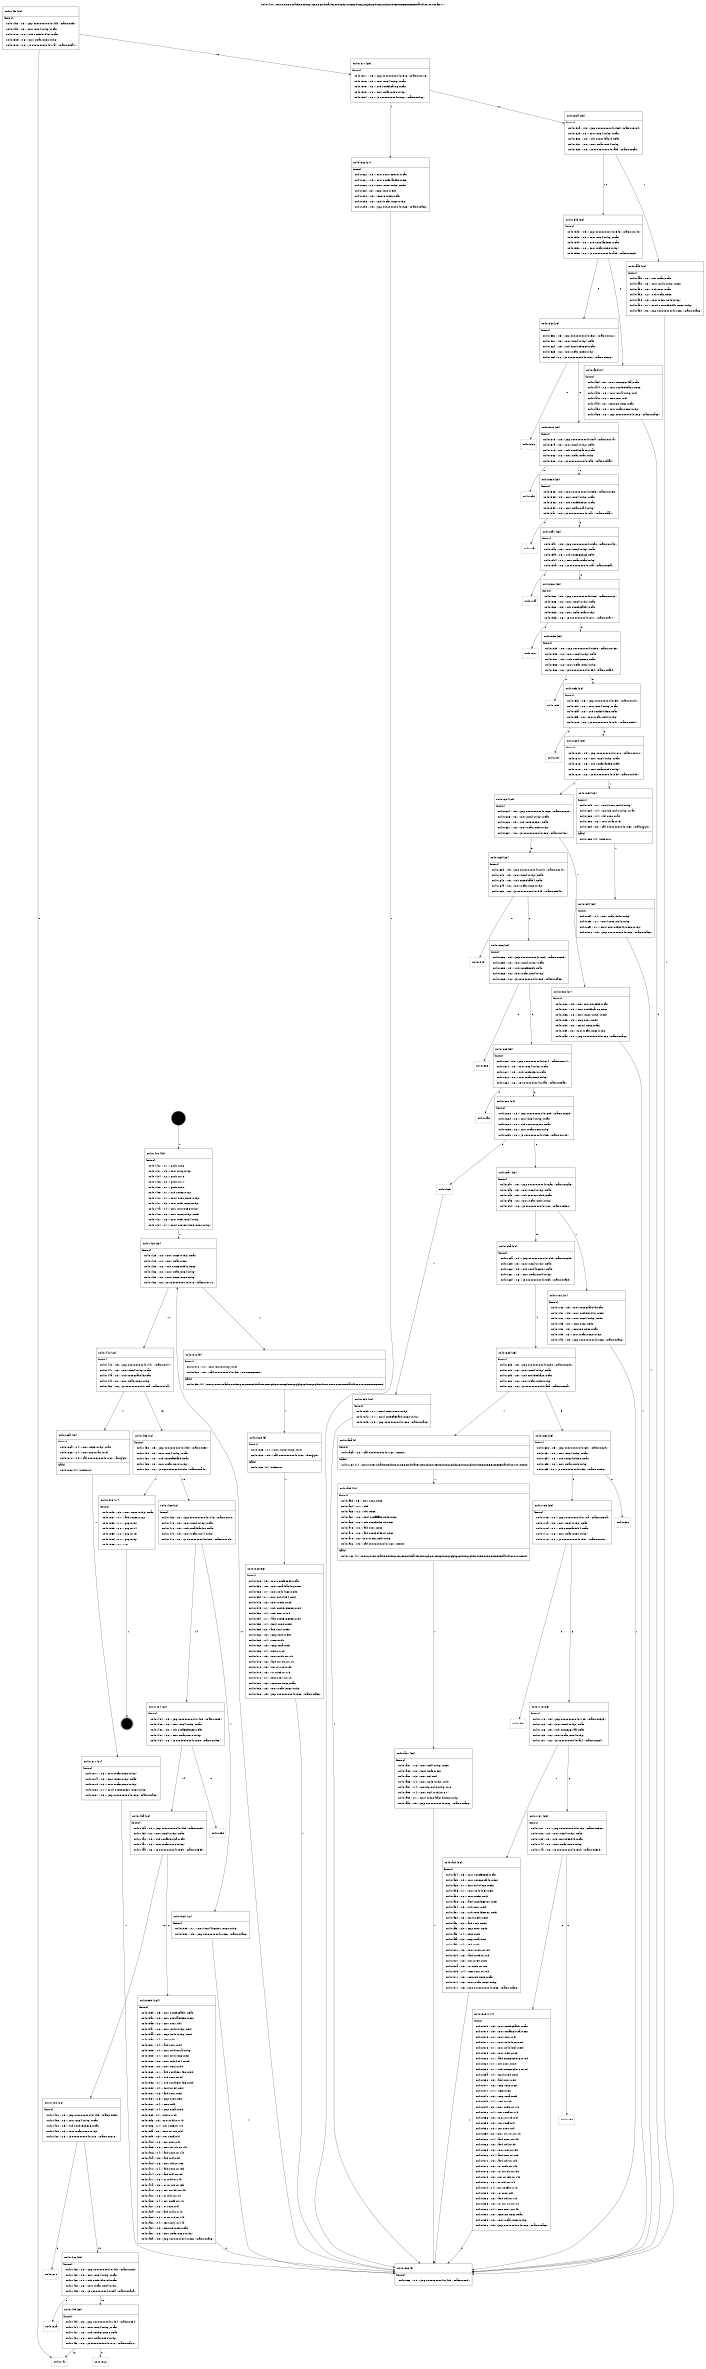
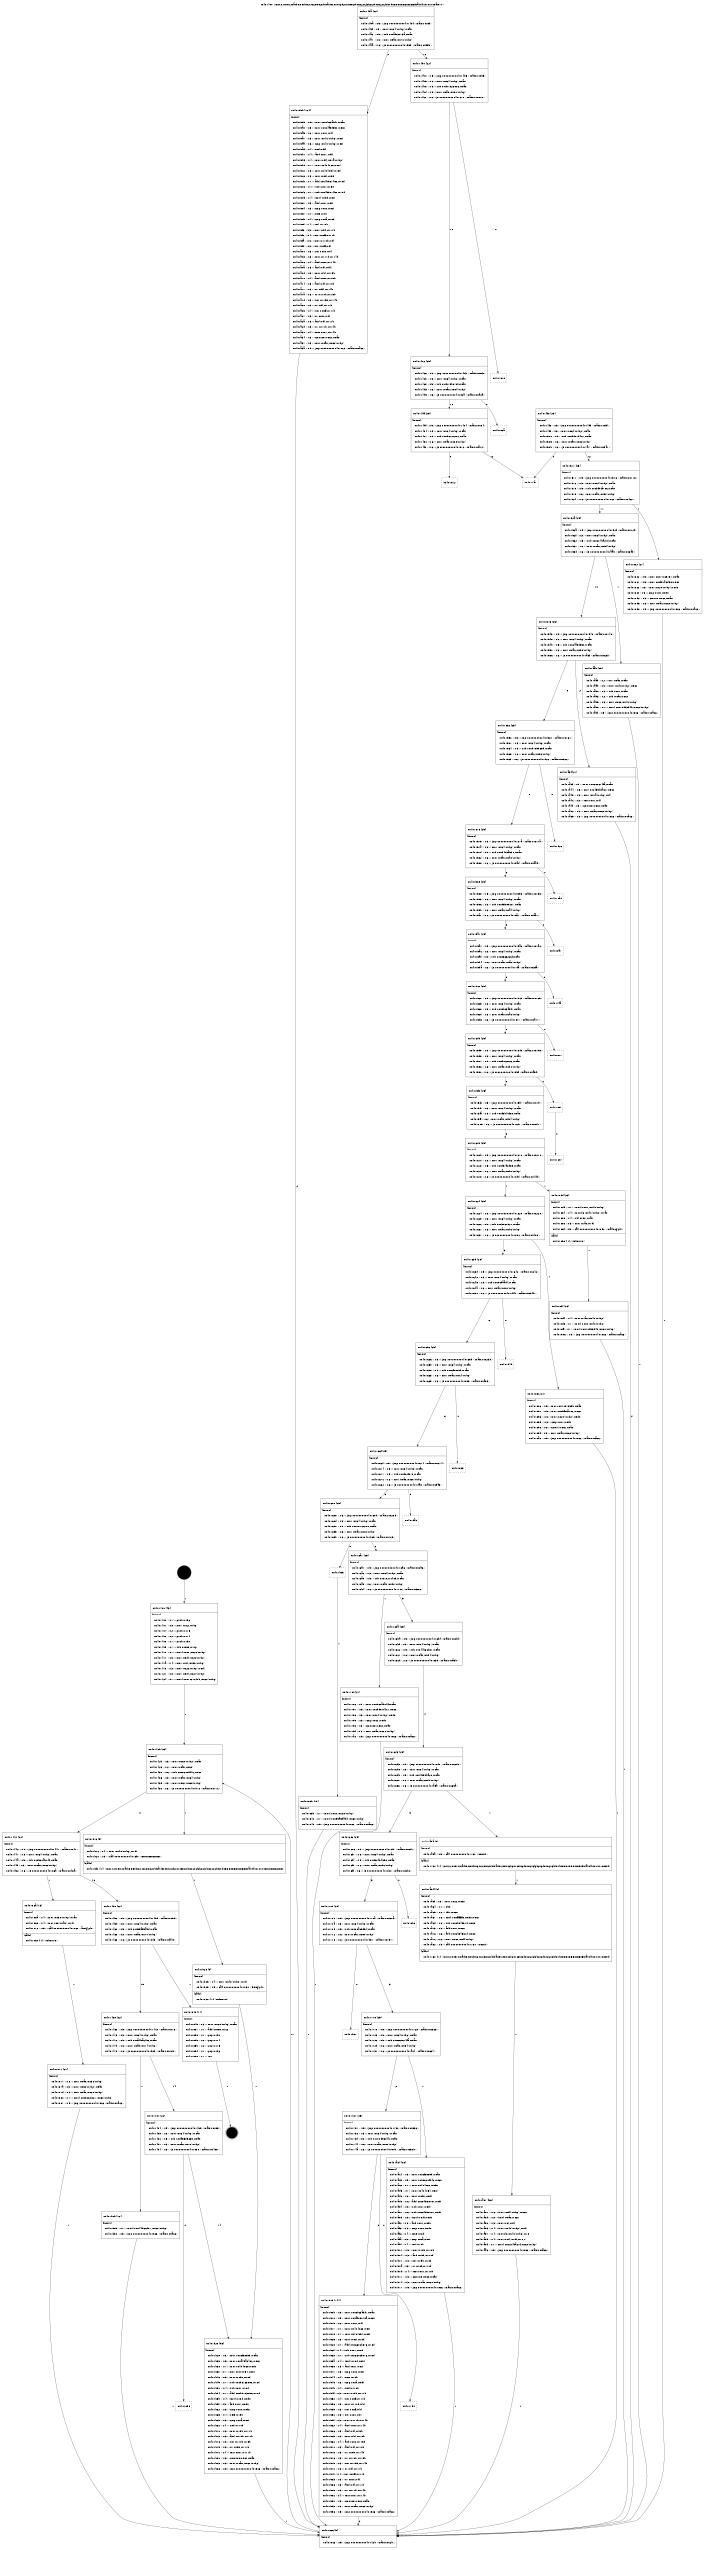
(562, 738) -> (555, 1133)
(177, 1777) -> (208, 2246)
